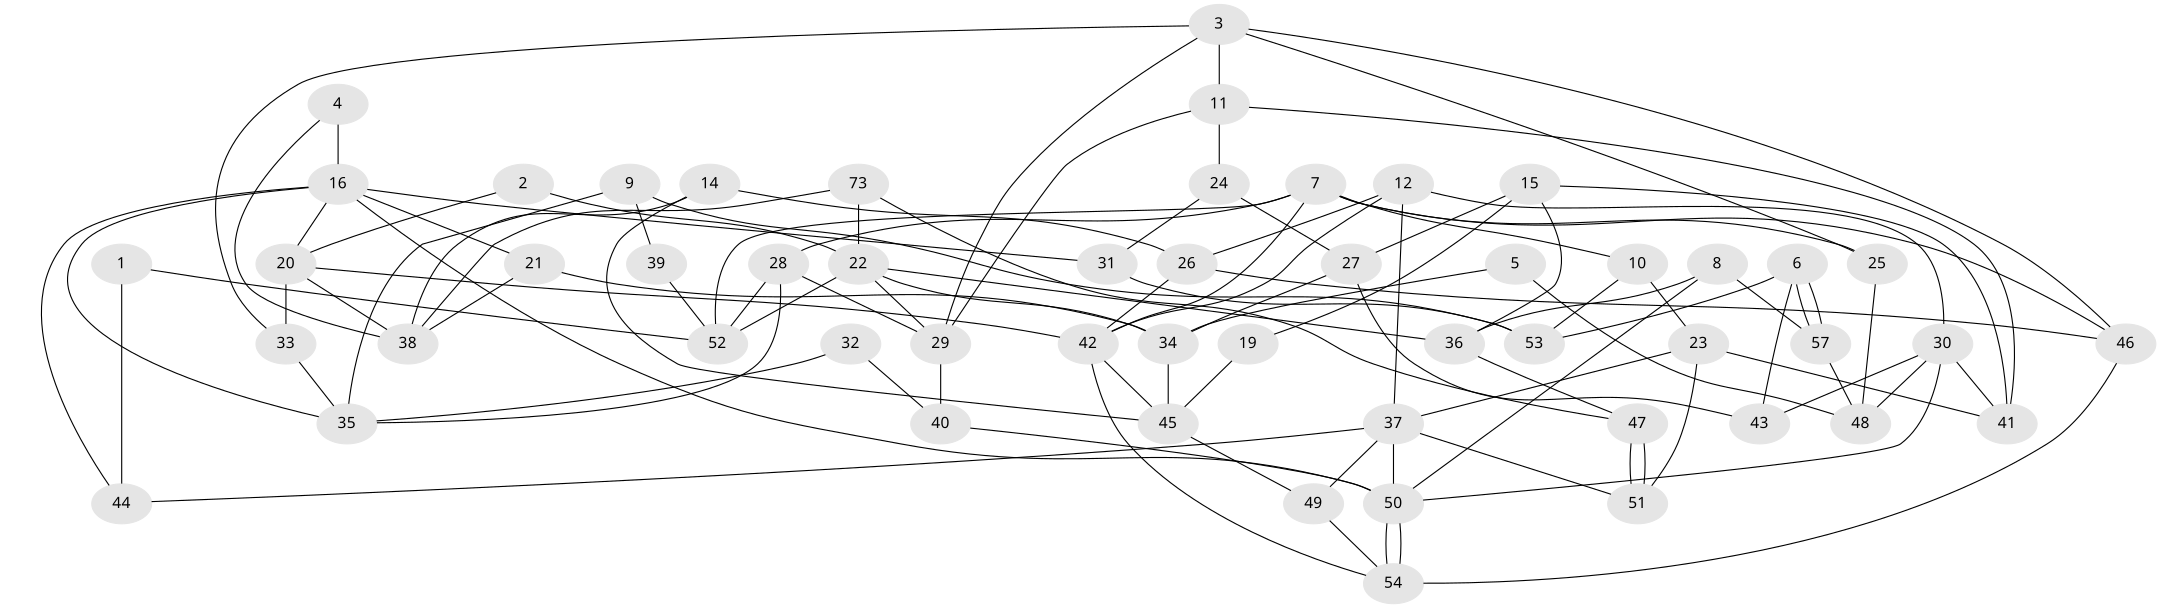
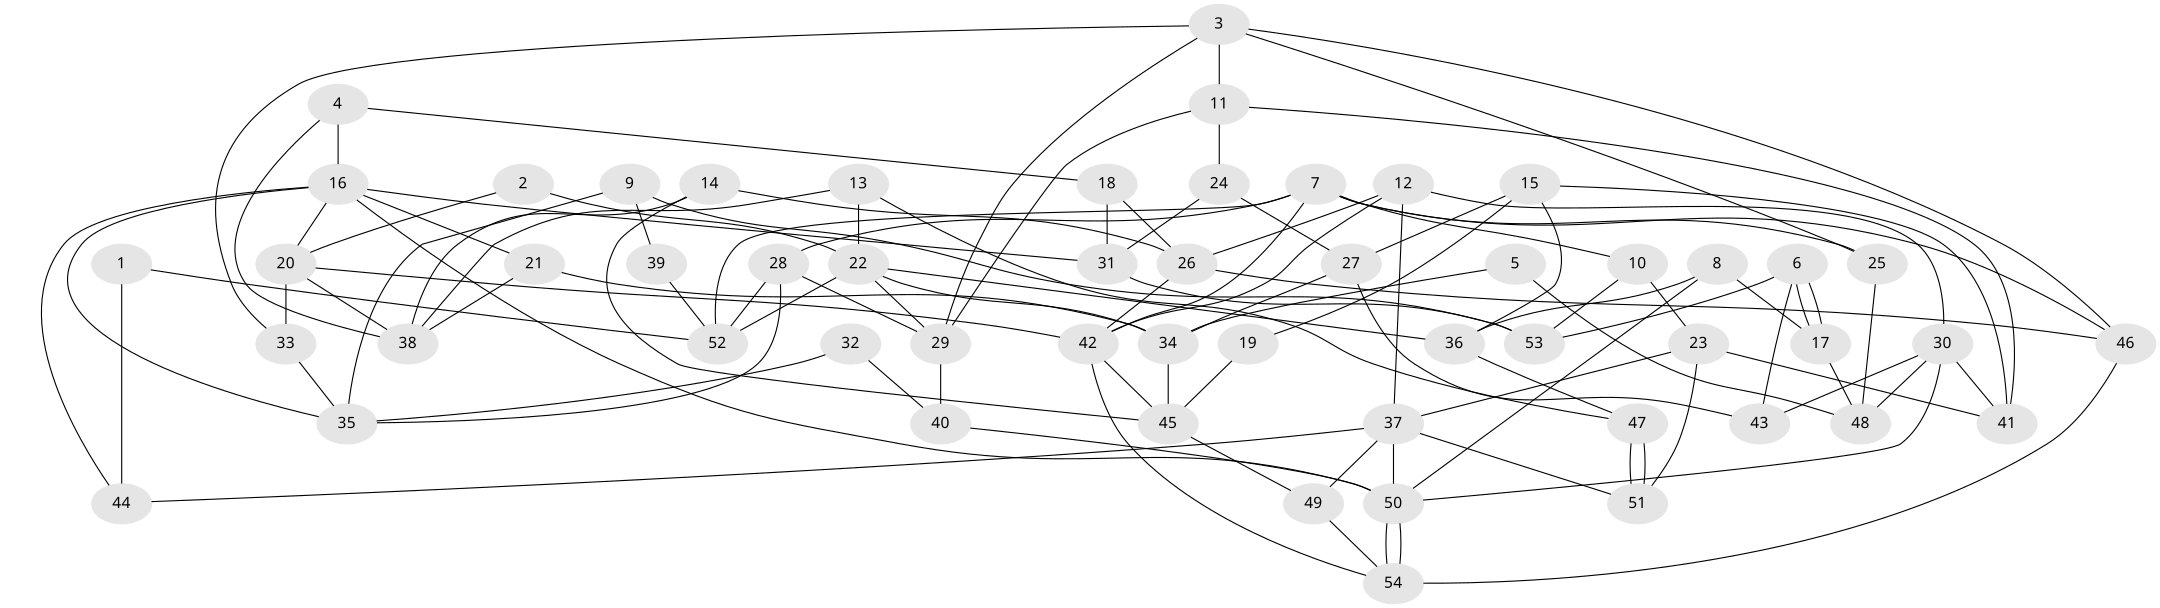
(859, 184) -> (859, 184)
none -> (1107, 184)
(1821, 344) -> (1821, 344)
